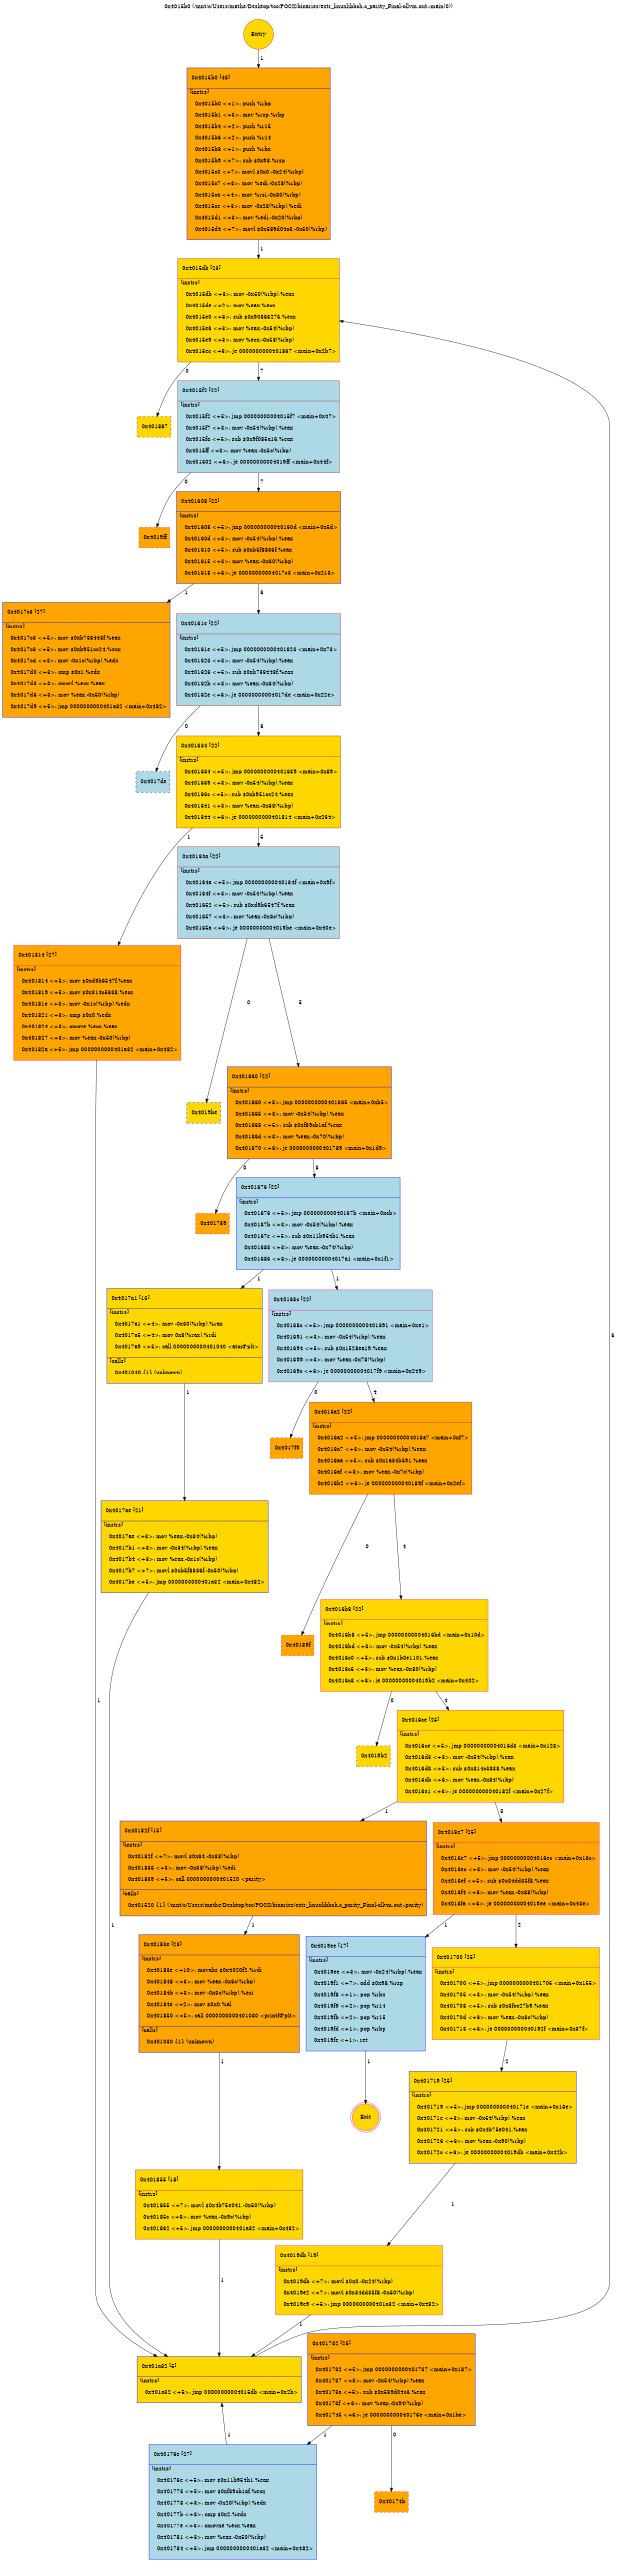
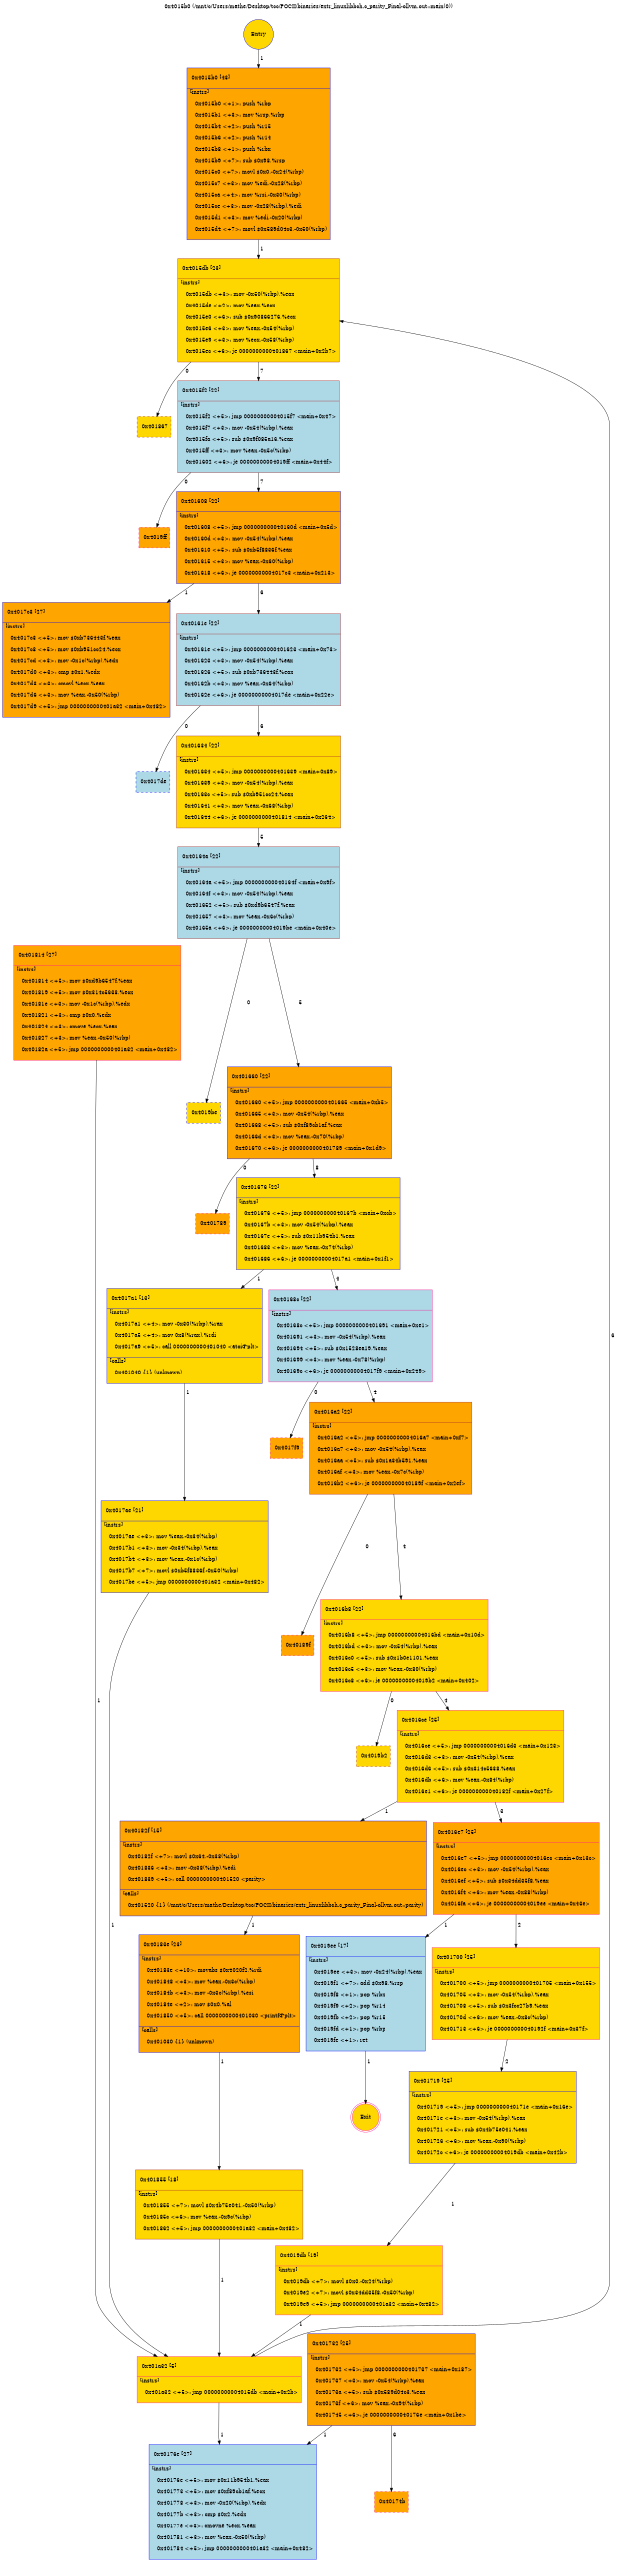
(259, 34) -> (259, 34)
(150, 881) -> none
(318, 1224) -> (318, 1224)
(337, 1279) -> (337, 1279)
(219, 2380) -> (219, 2380)
(224, 2426) -> (219, 2422)
(394, 2435) -> (394, 2435)
